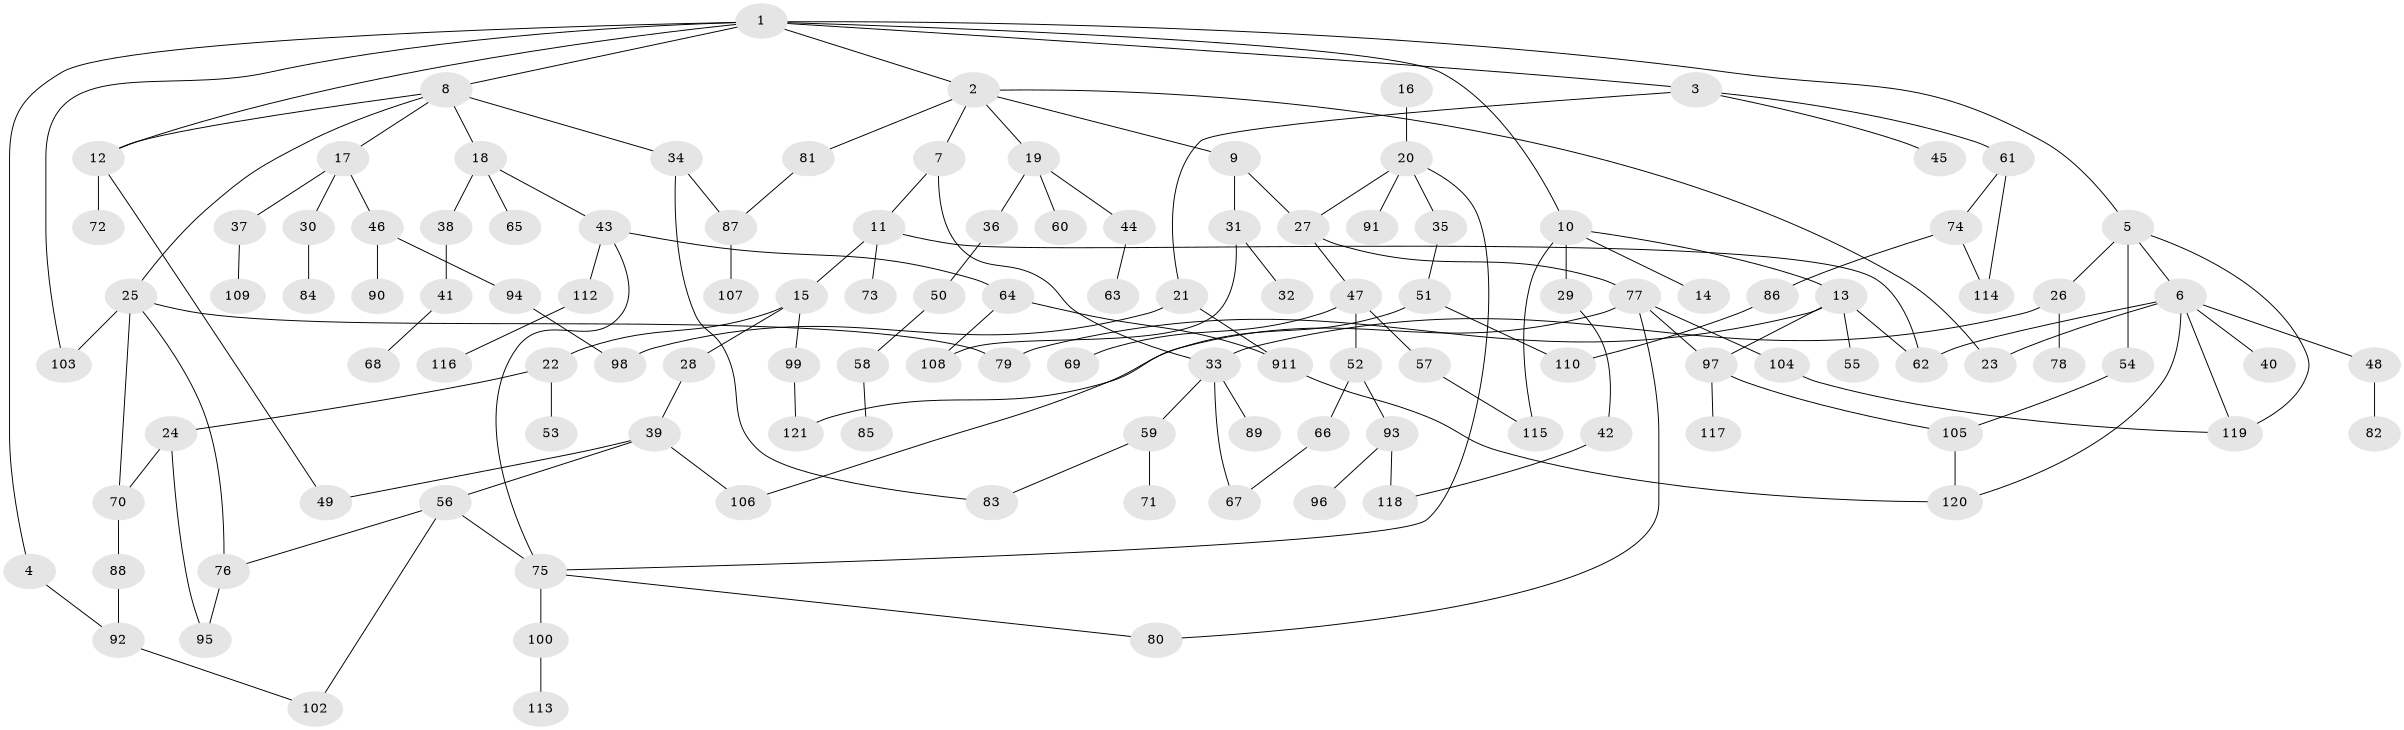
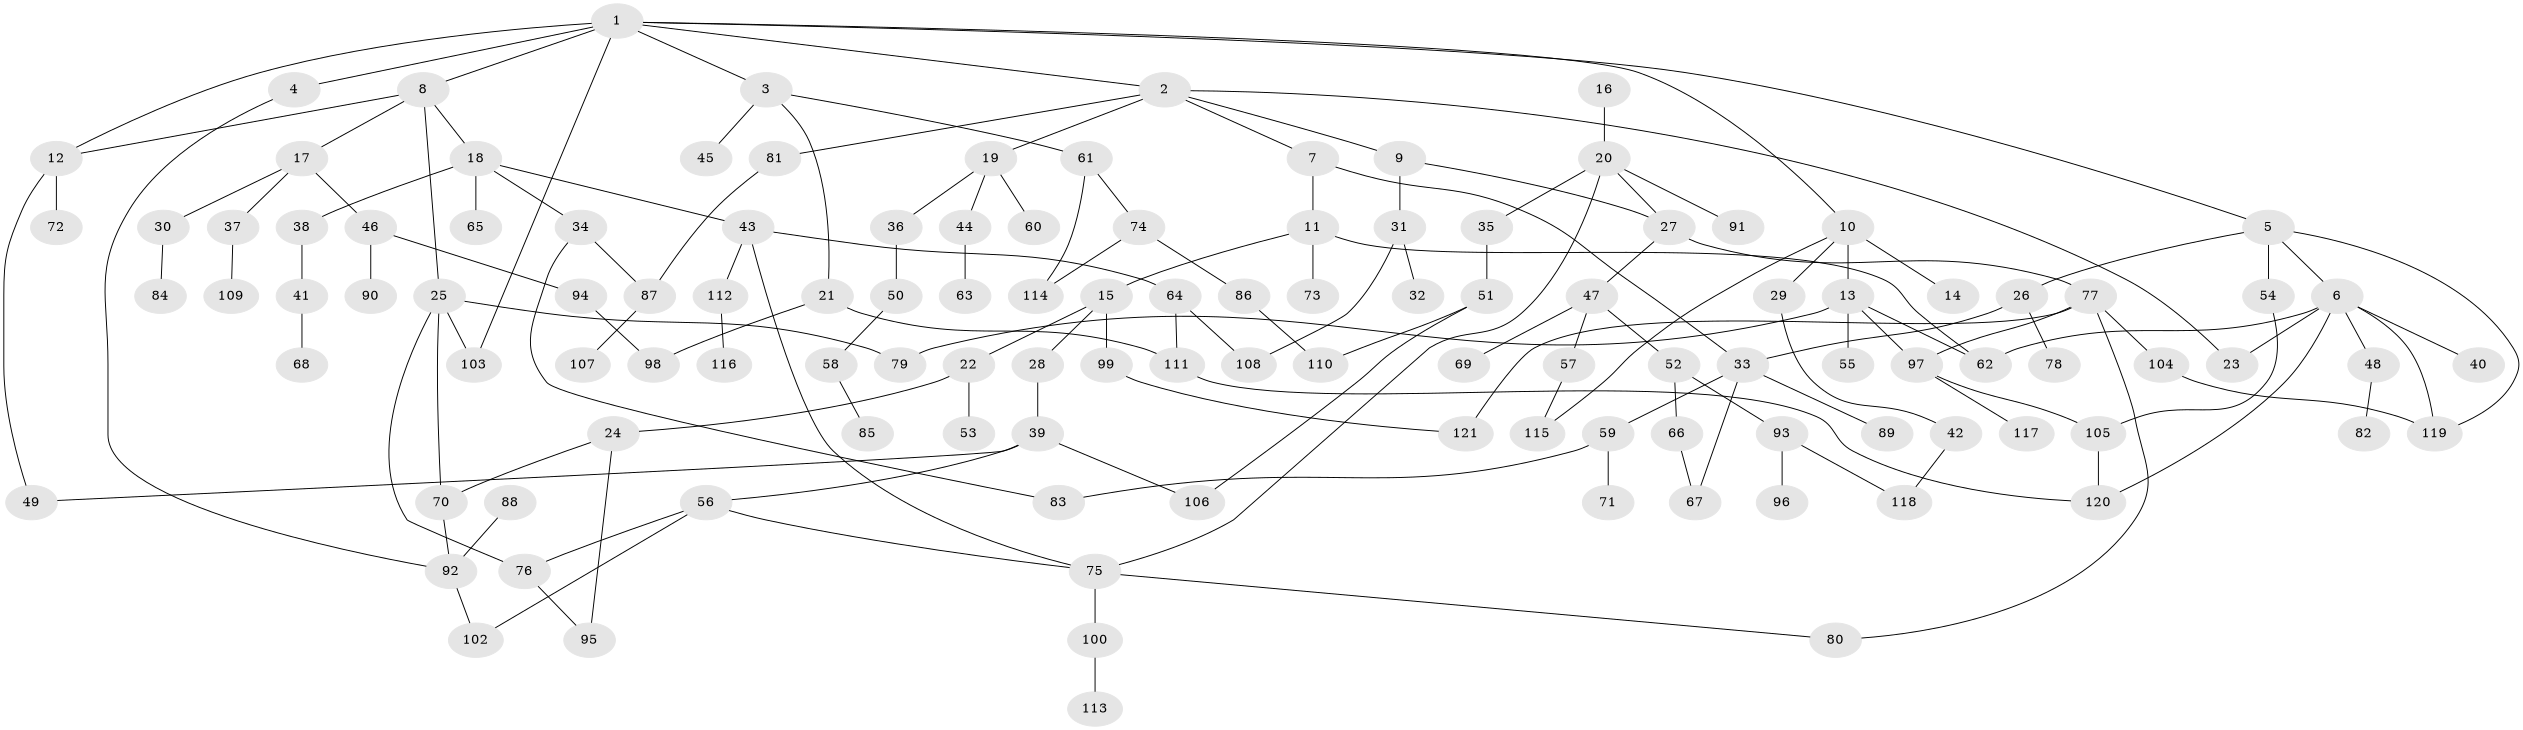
(561, 124) -> (529, 193)
(1285, 365) -> (1177, 365)
(118, 537) -> (445, 531)
